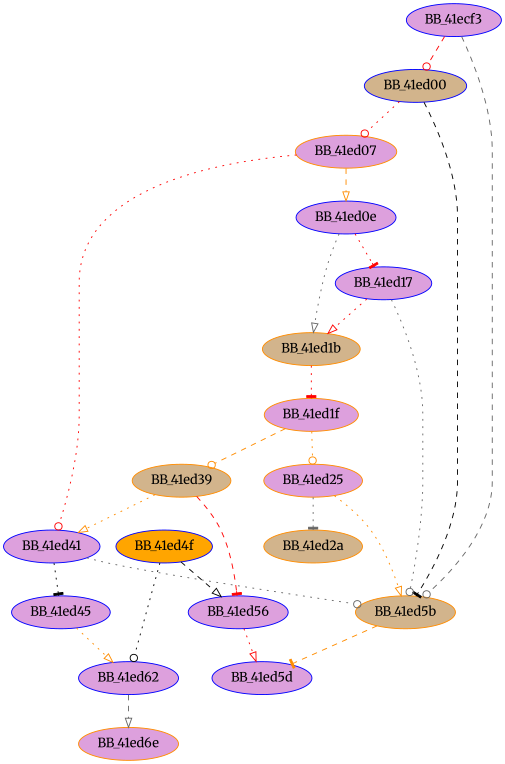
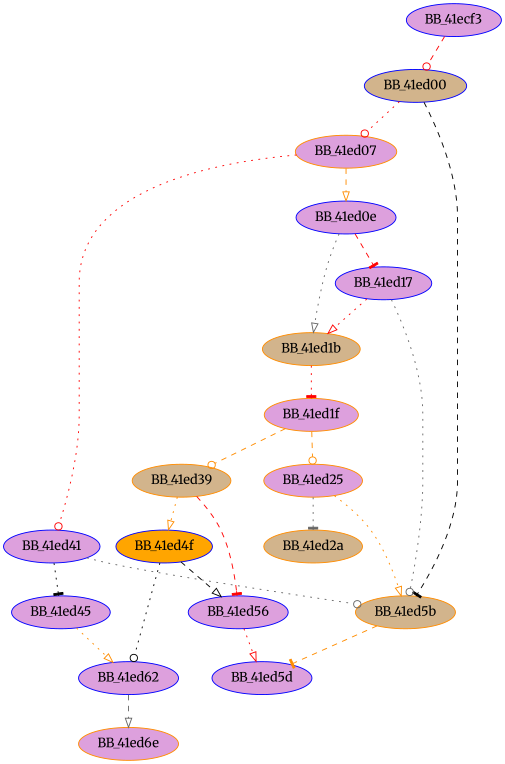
(364, 248) -> (364, 248)
(492, 322) -> none
(312, 444) -> (312, 444)
(121, 512) -> (174, 509)
